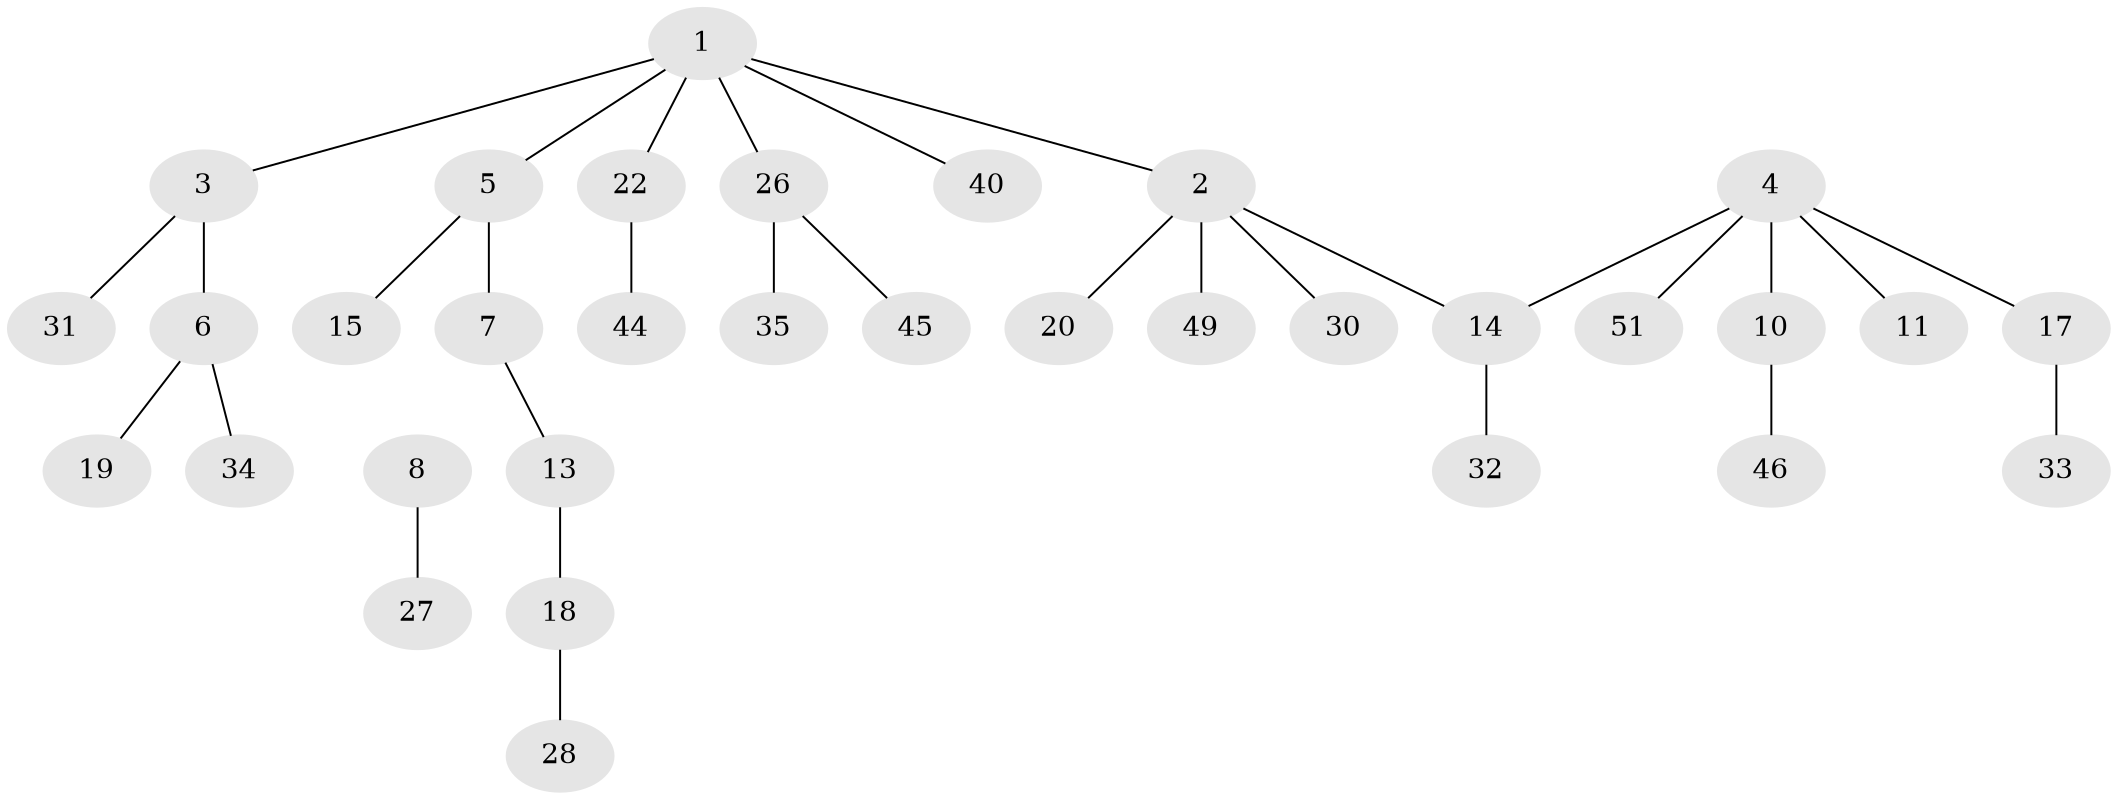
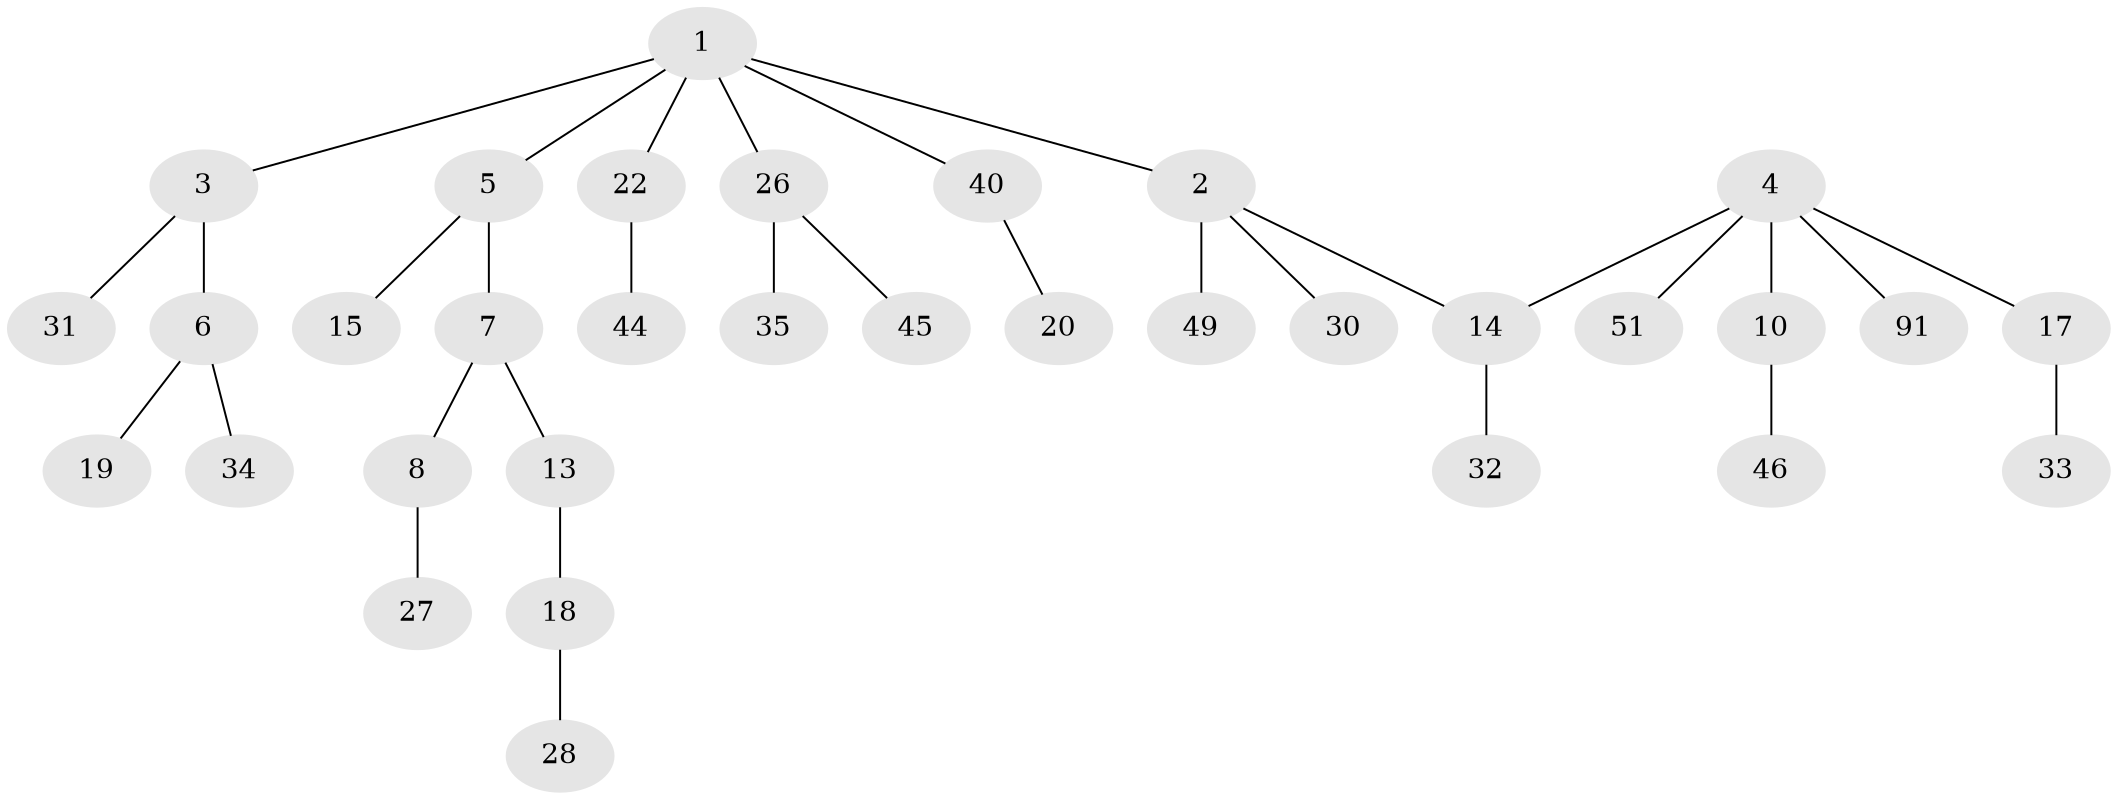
(1130, 257) -> (1023, 257)
(1914, 329) -> (1914, 329)
none -> (453, 400)
